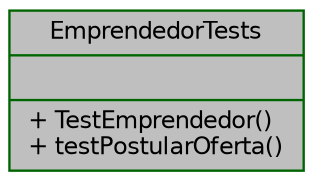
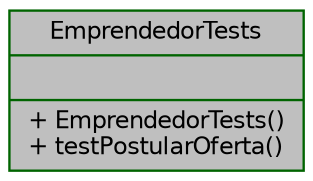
(151, 121) -> (157, 121)
